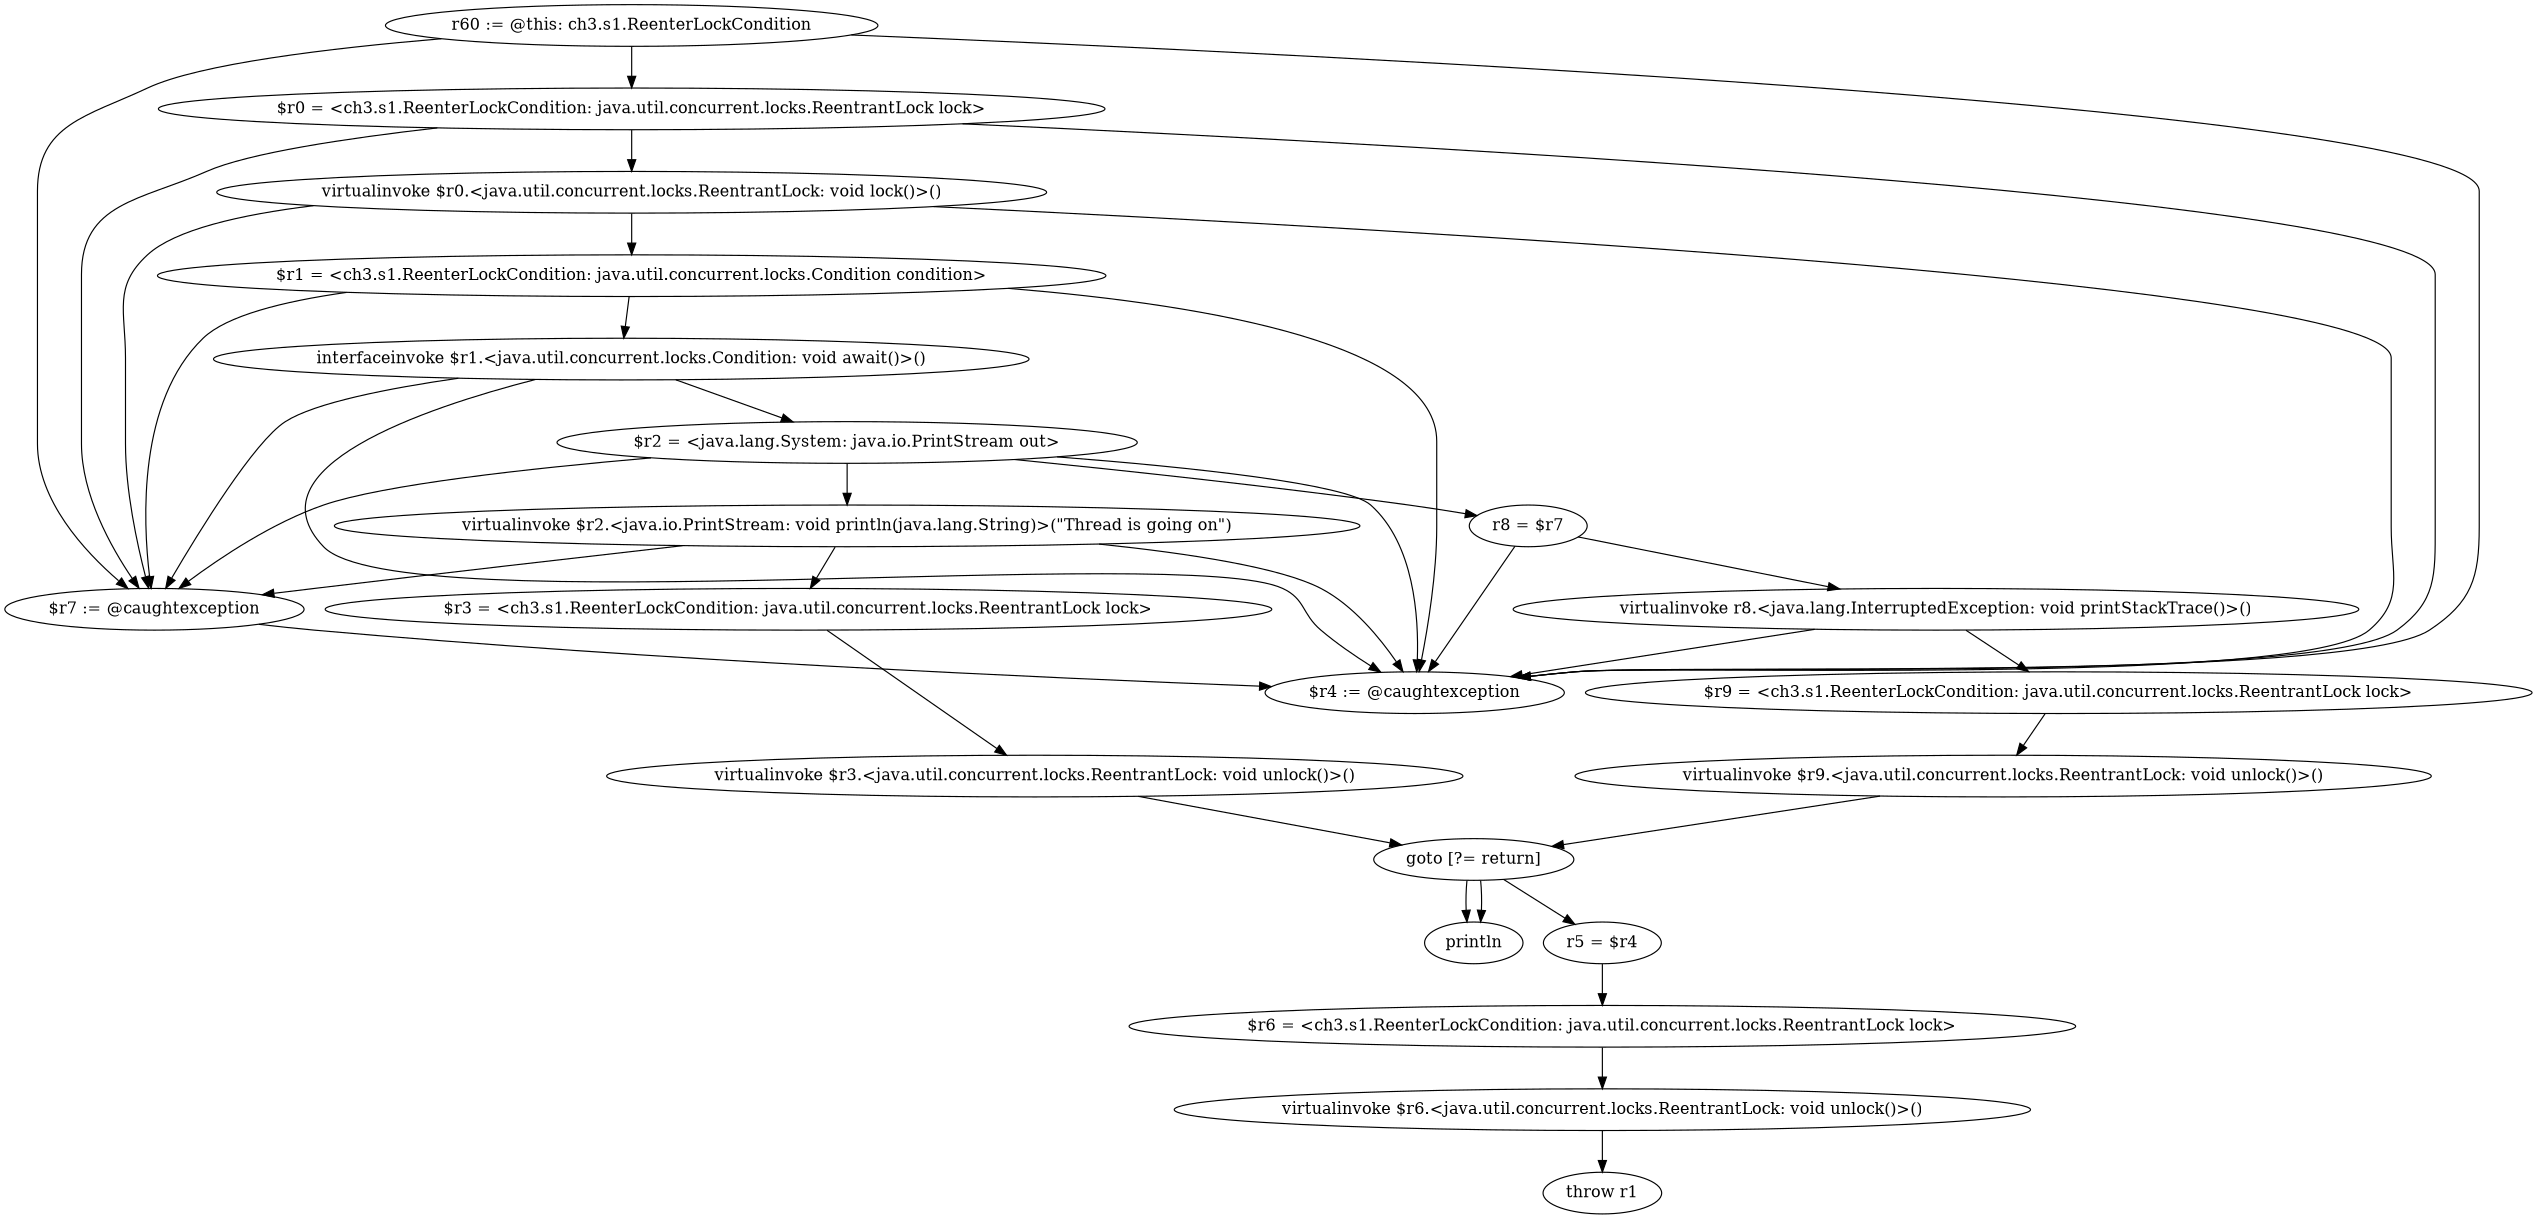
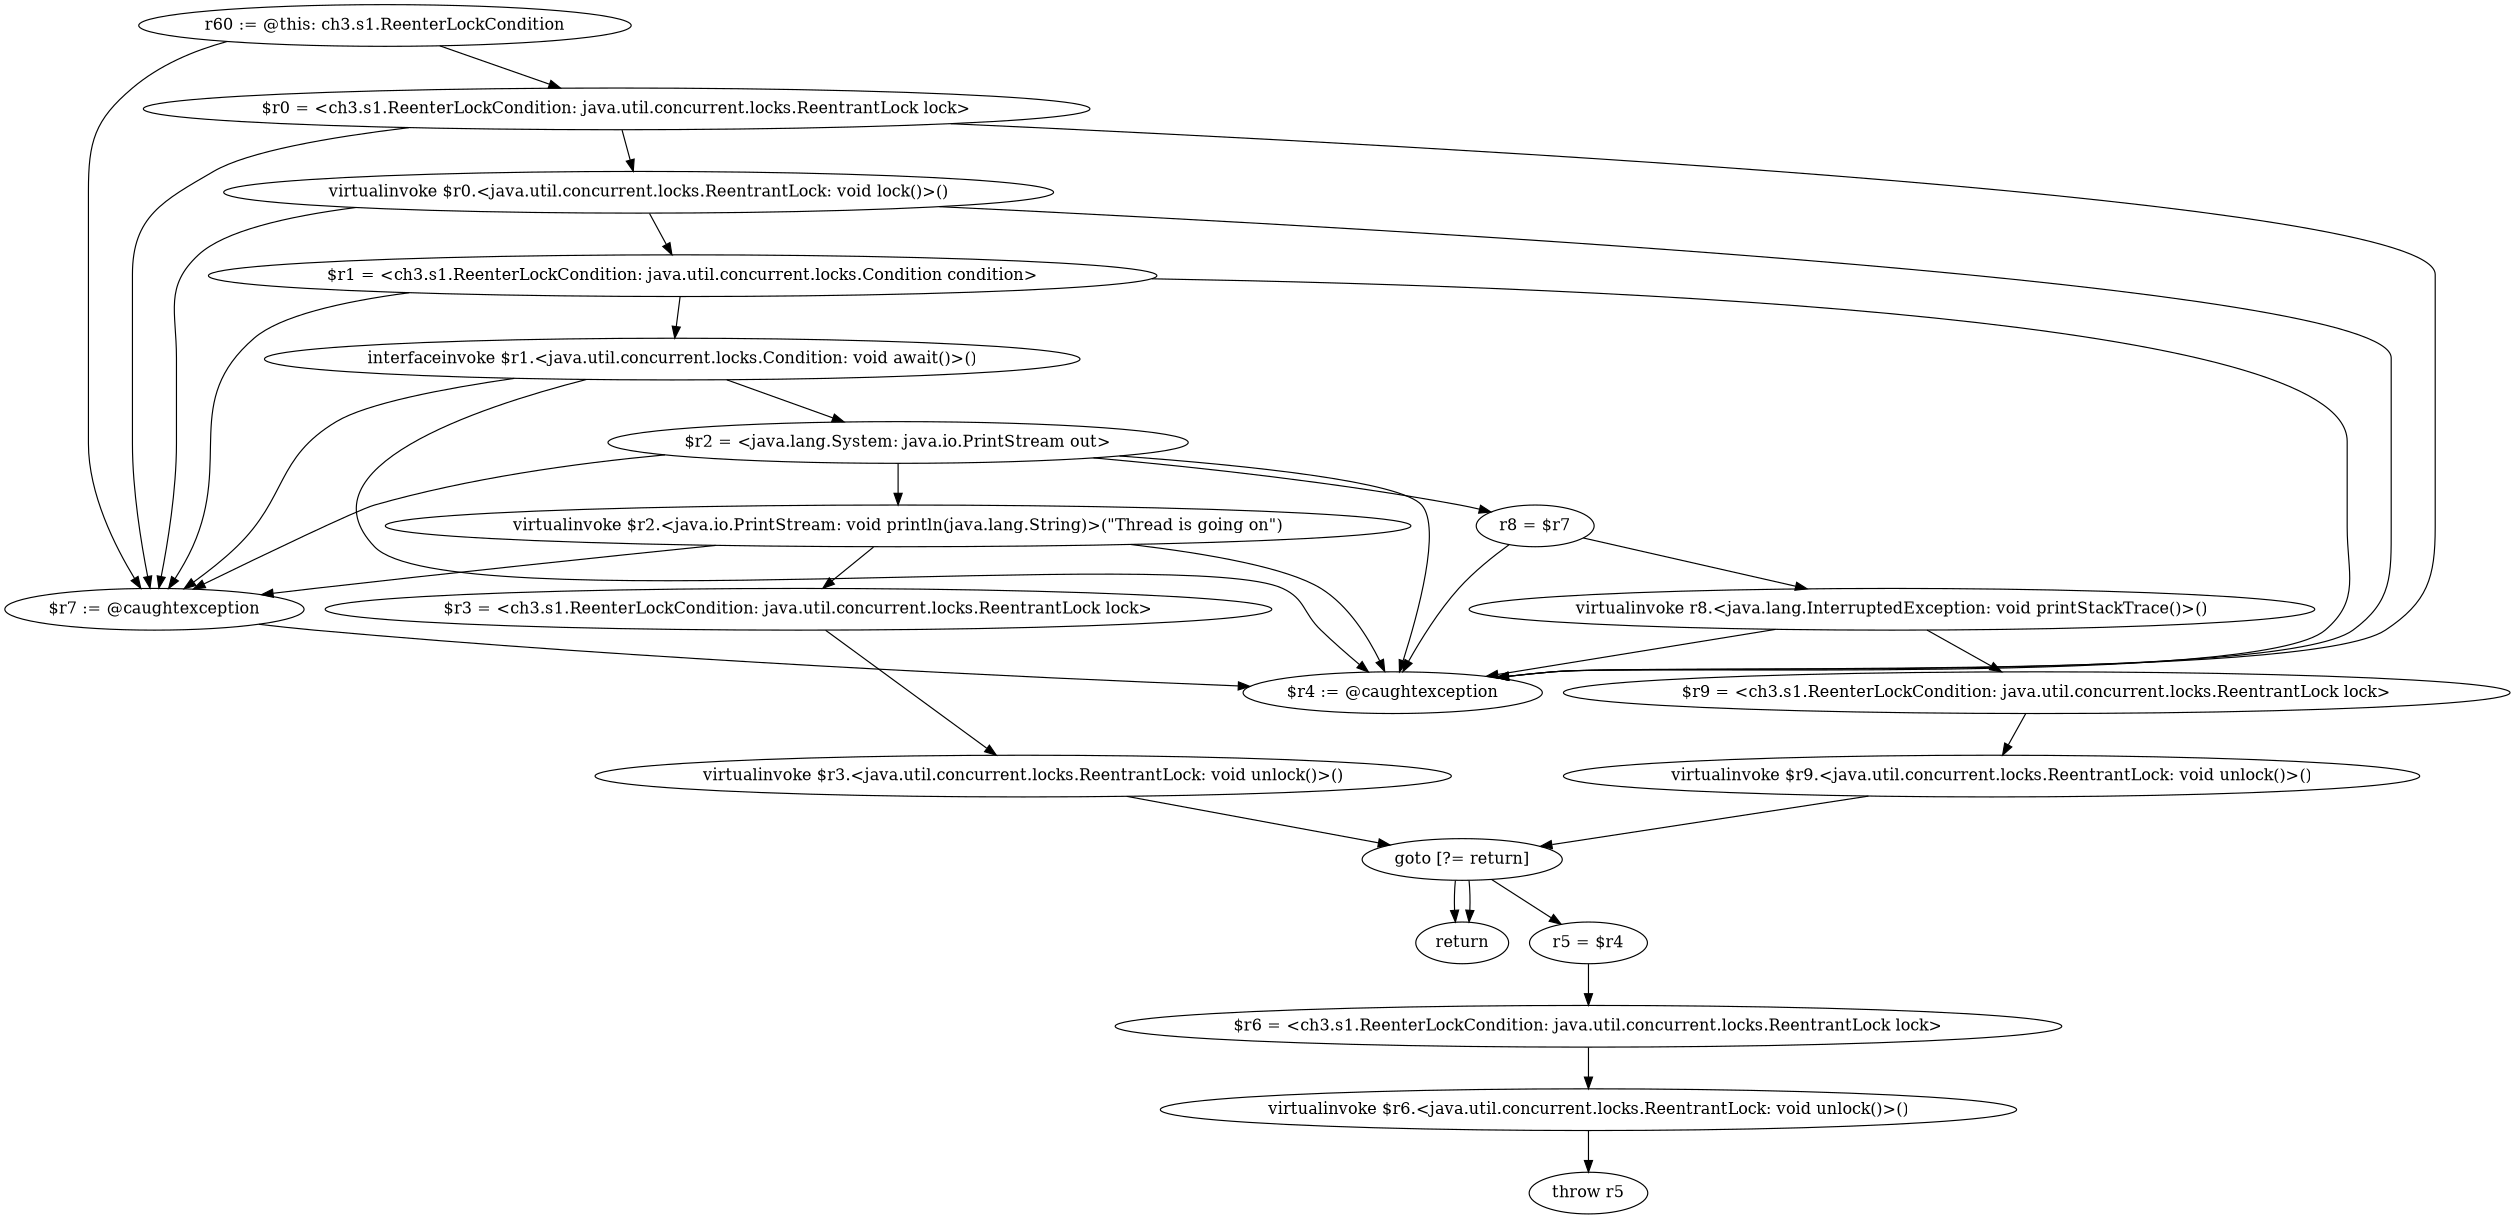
(2347, 146) -> none
(1474, 943) -> (1462, 943)
(1602, 1193) -> (1588, 1193)
